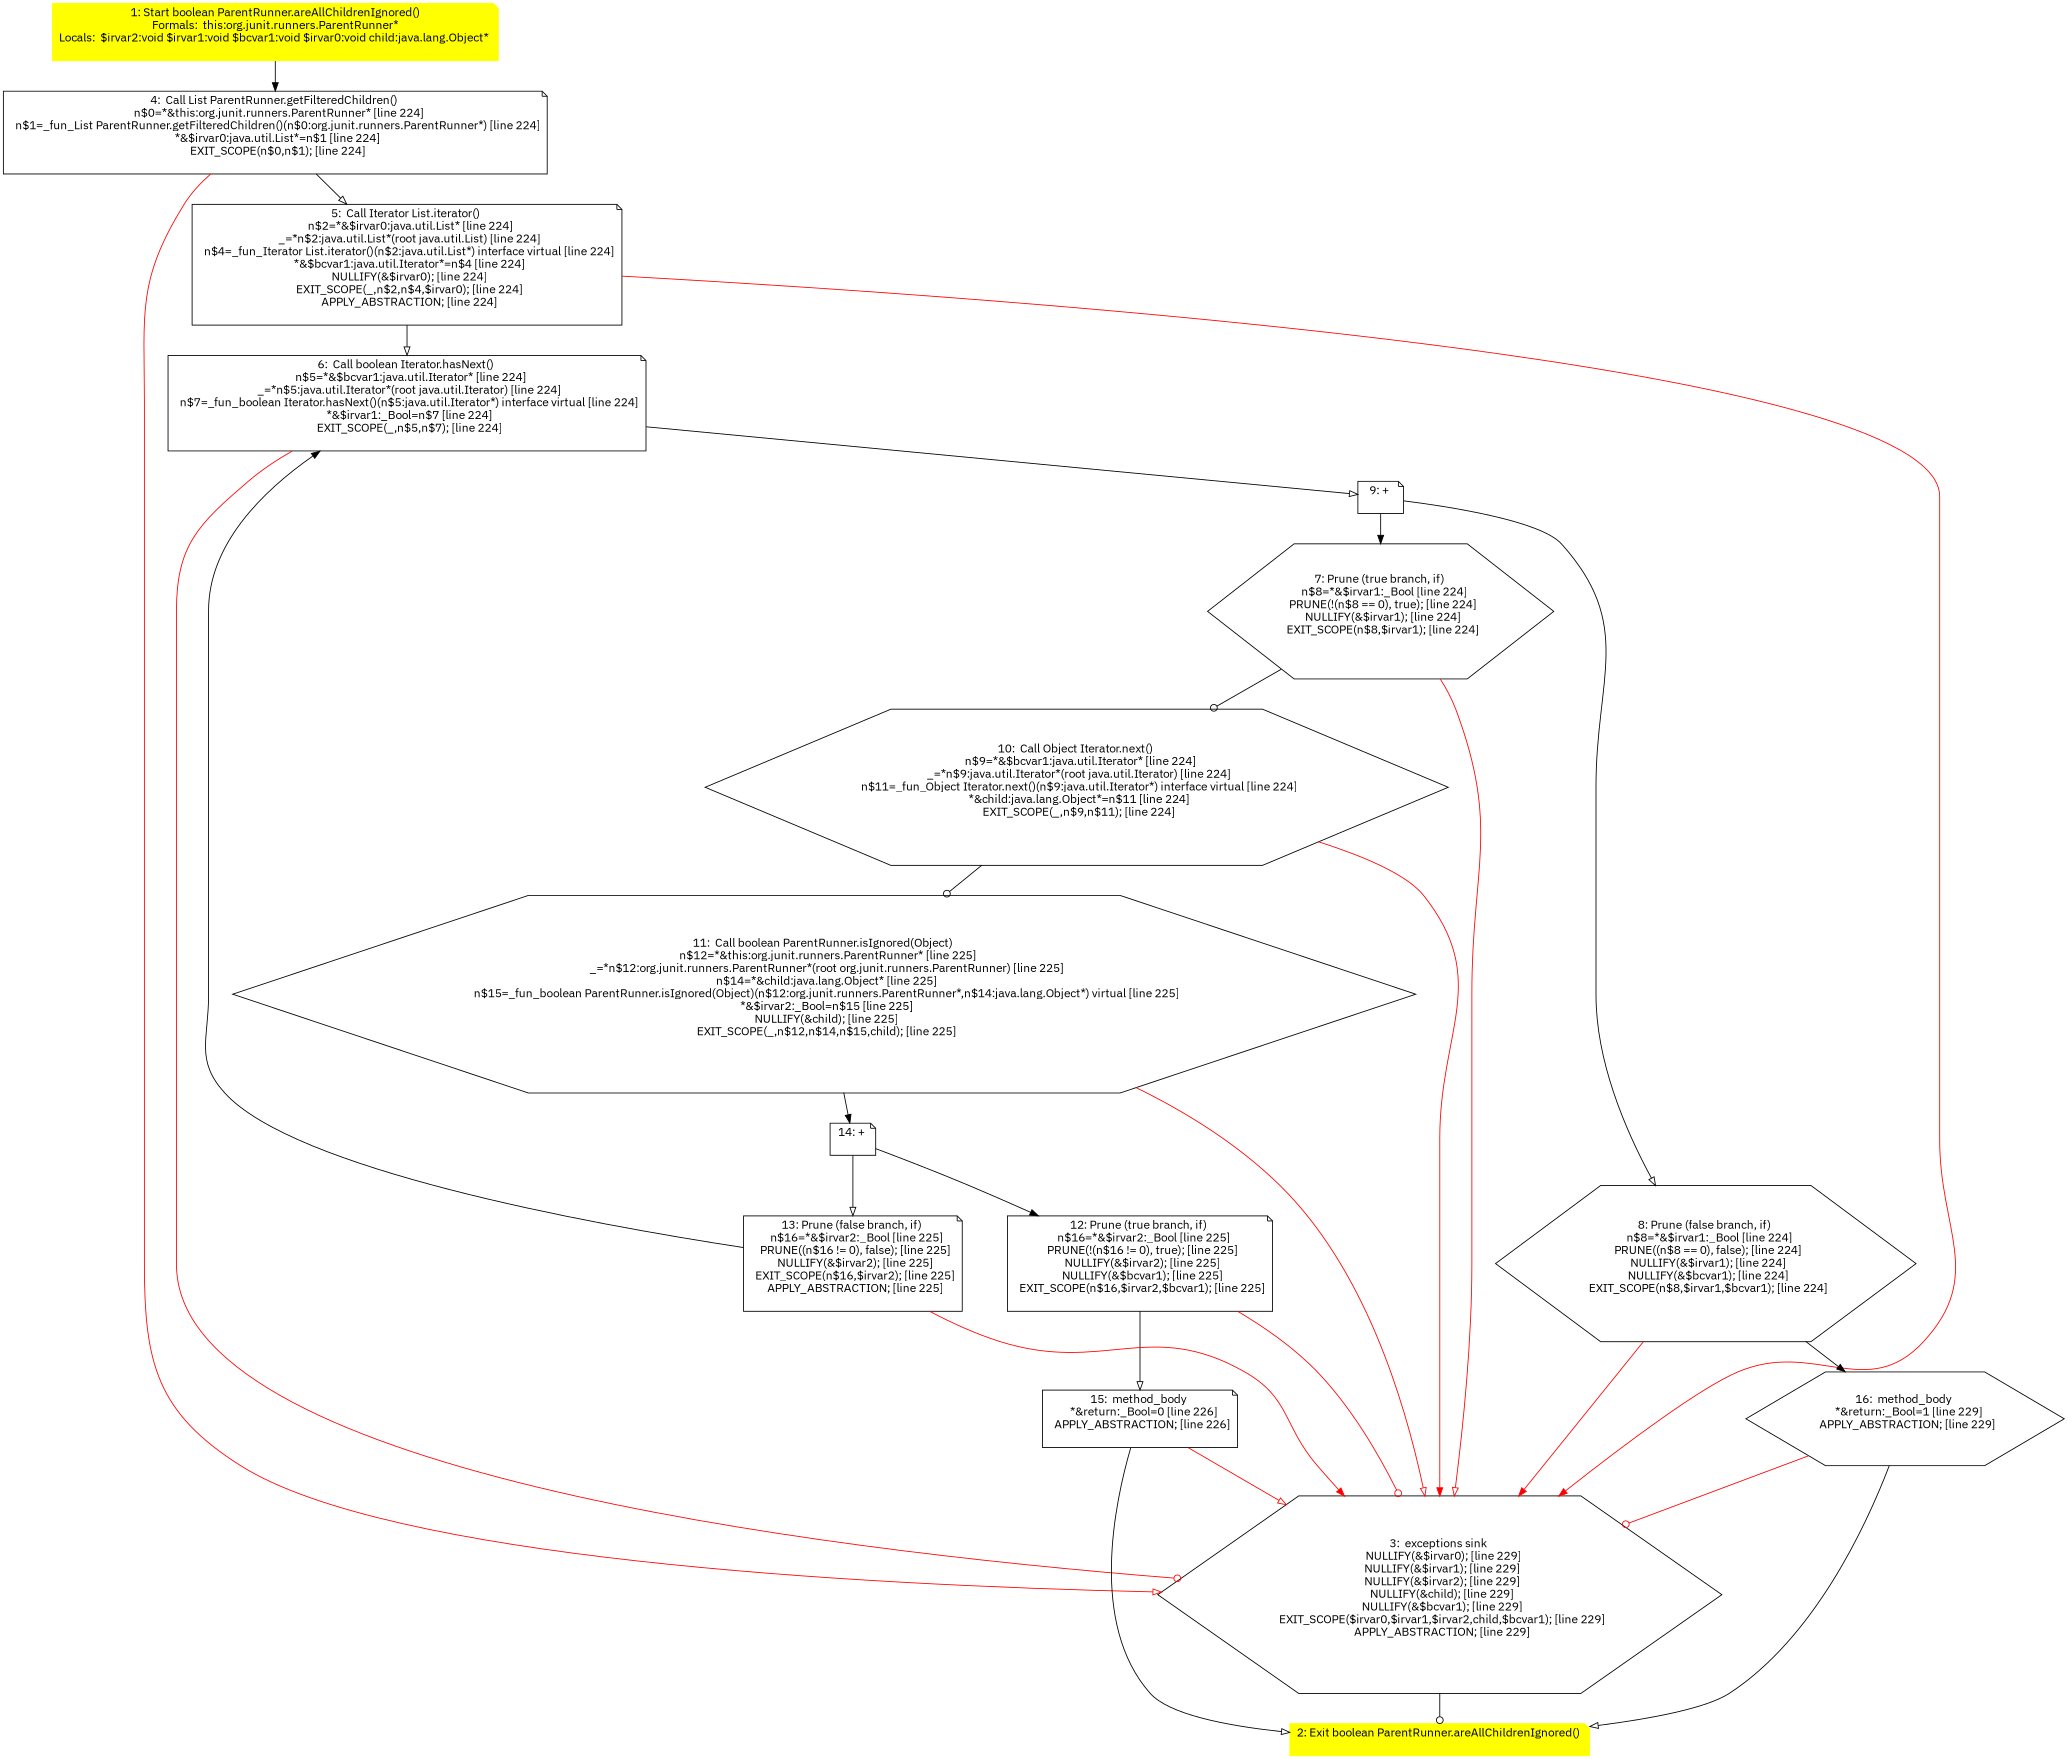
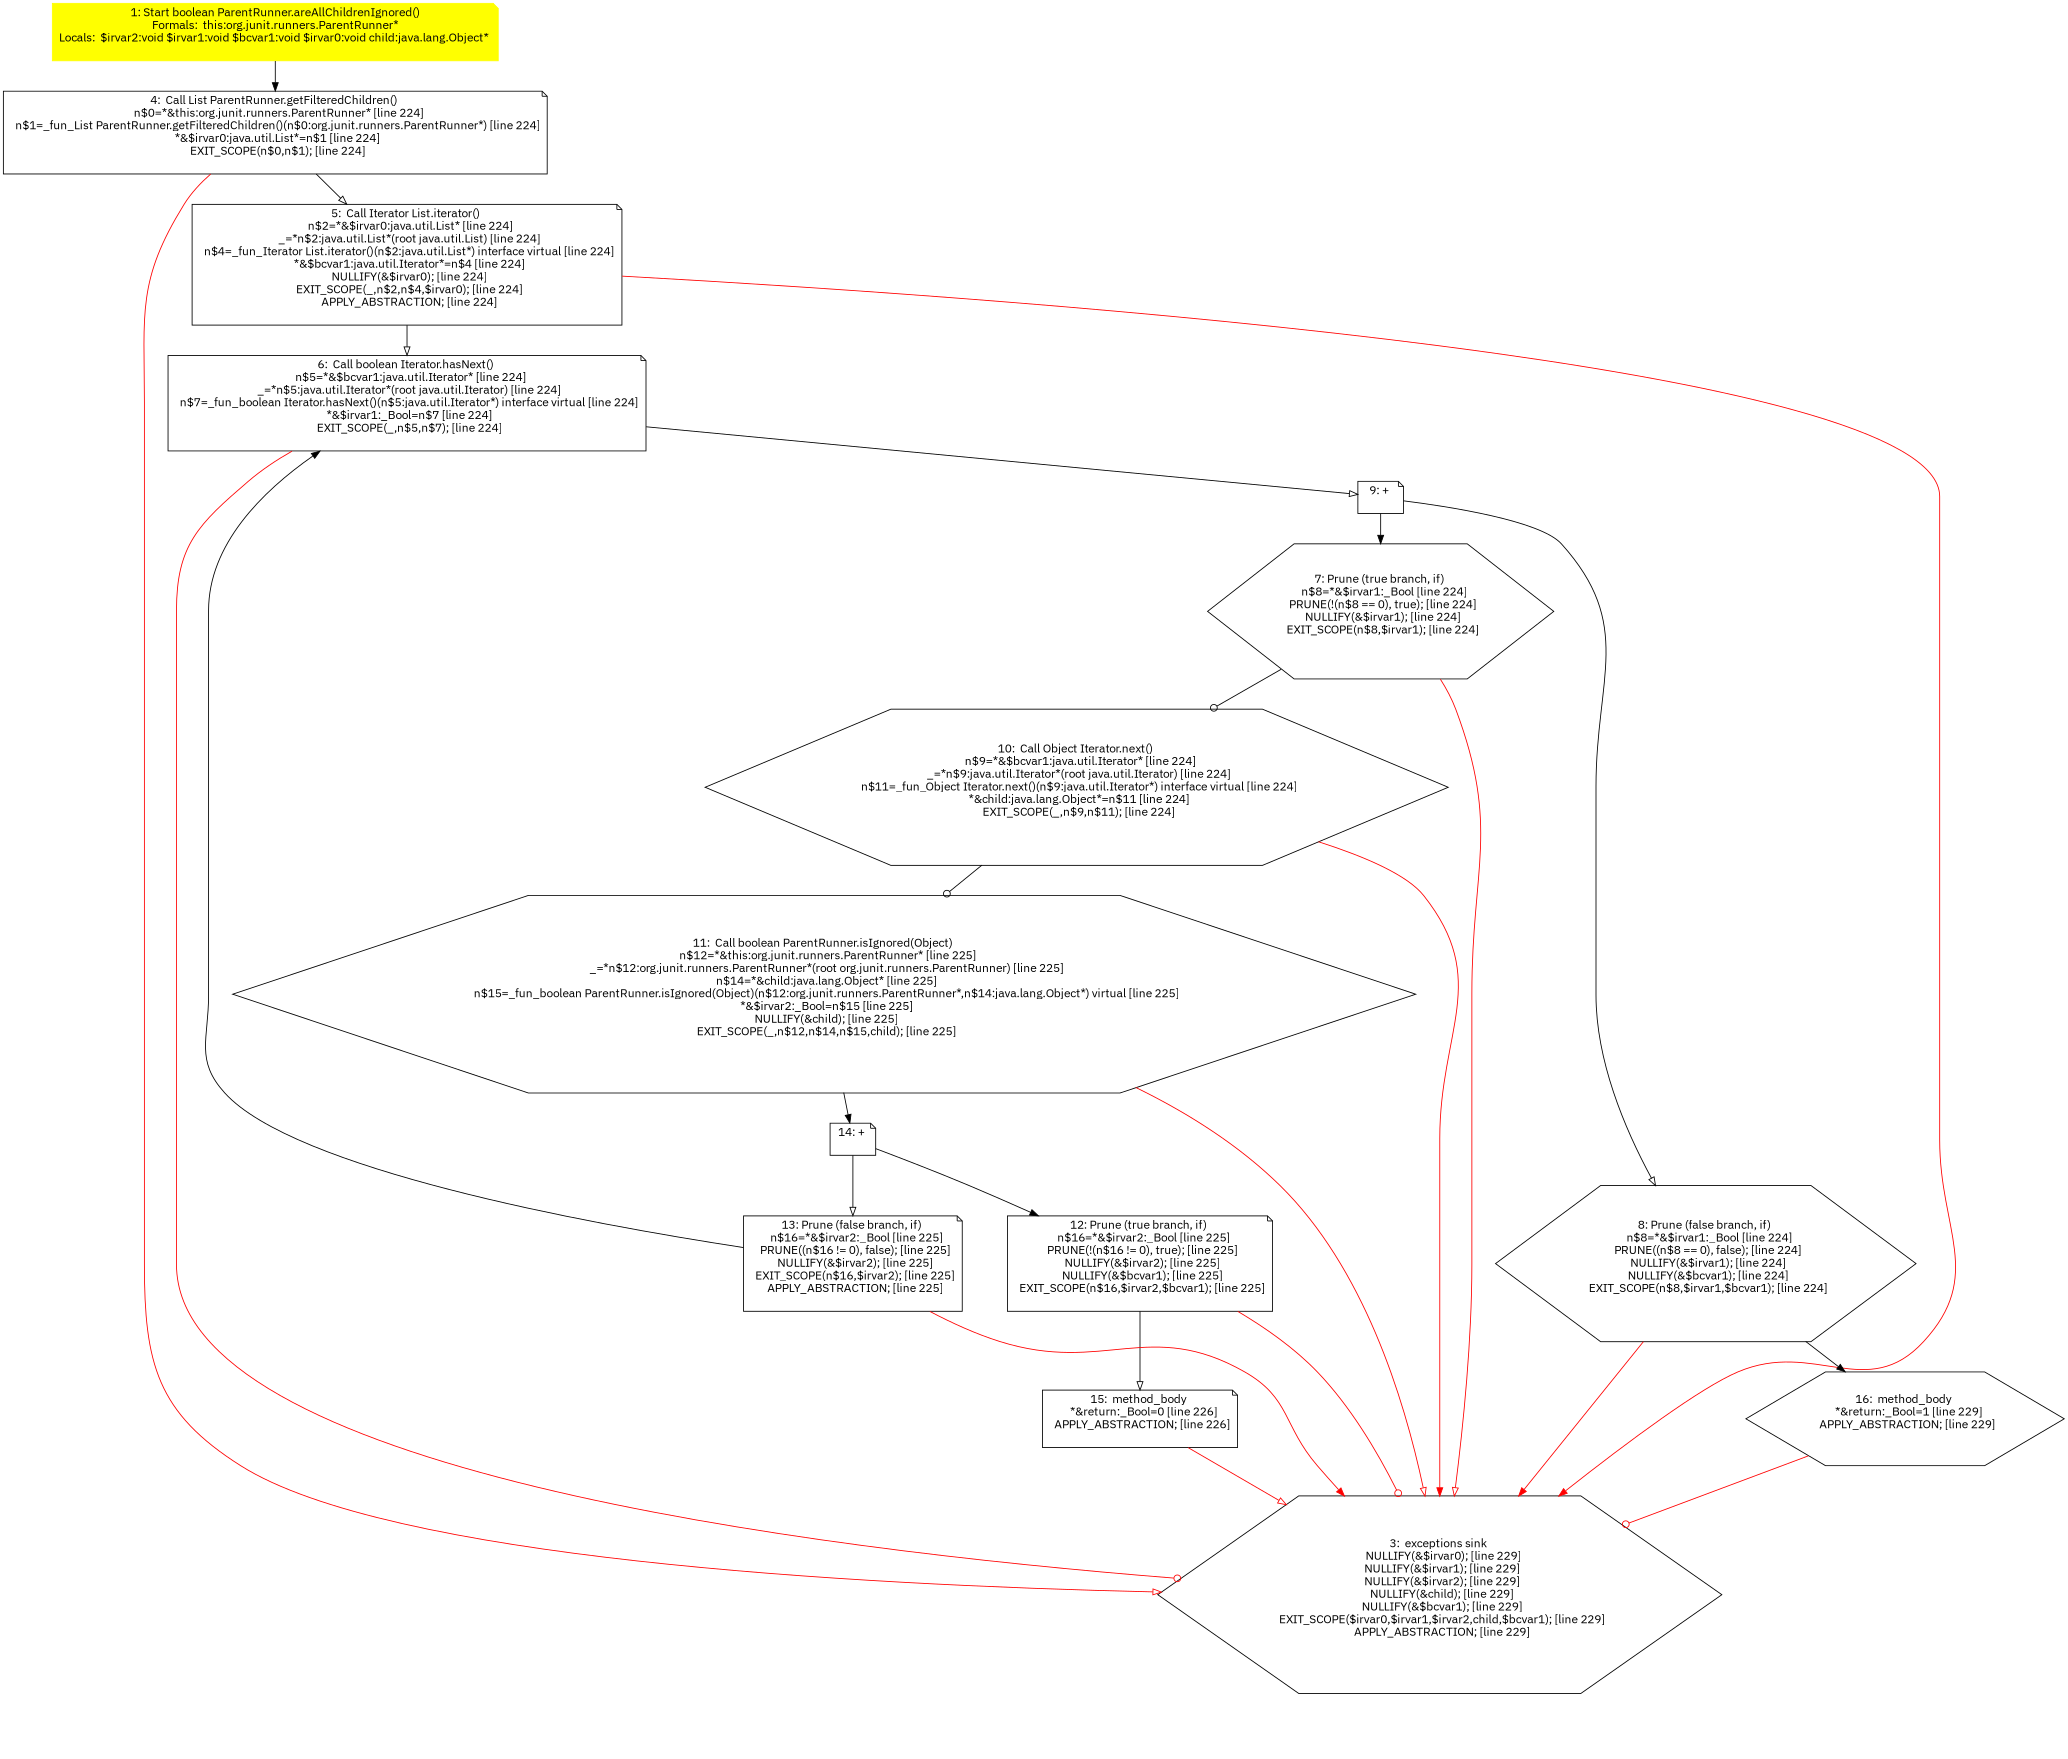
(1440, 1740) -> none
